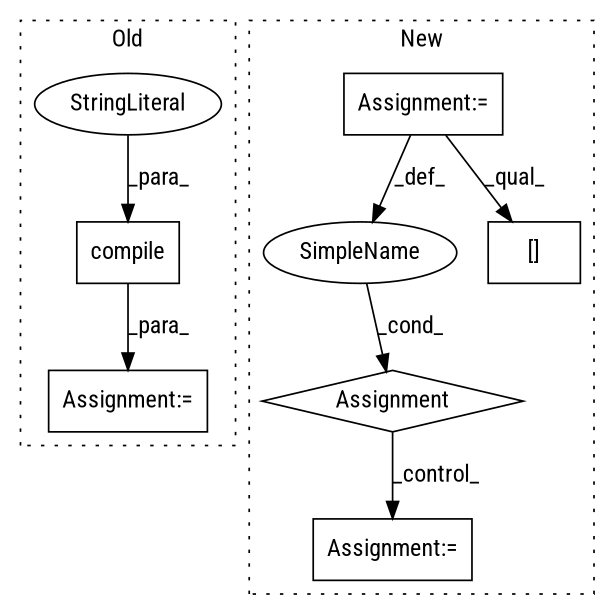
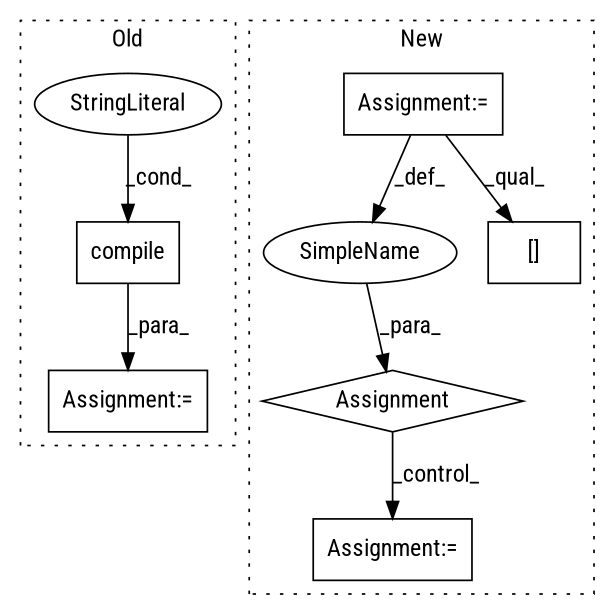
(160, 178) -> (160, 178)
(411, 327) -> (411, 327)
